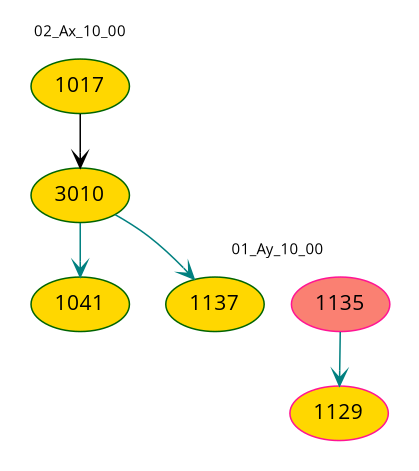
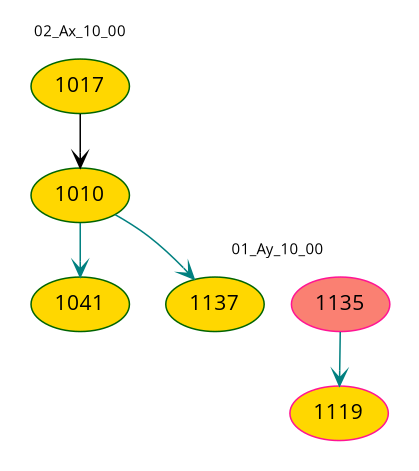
(80, 195) -> (80, 195)
(339, 413) -> (339, 413)
